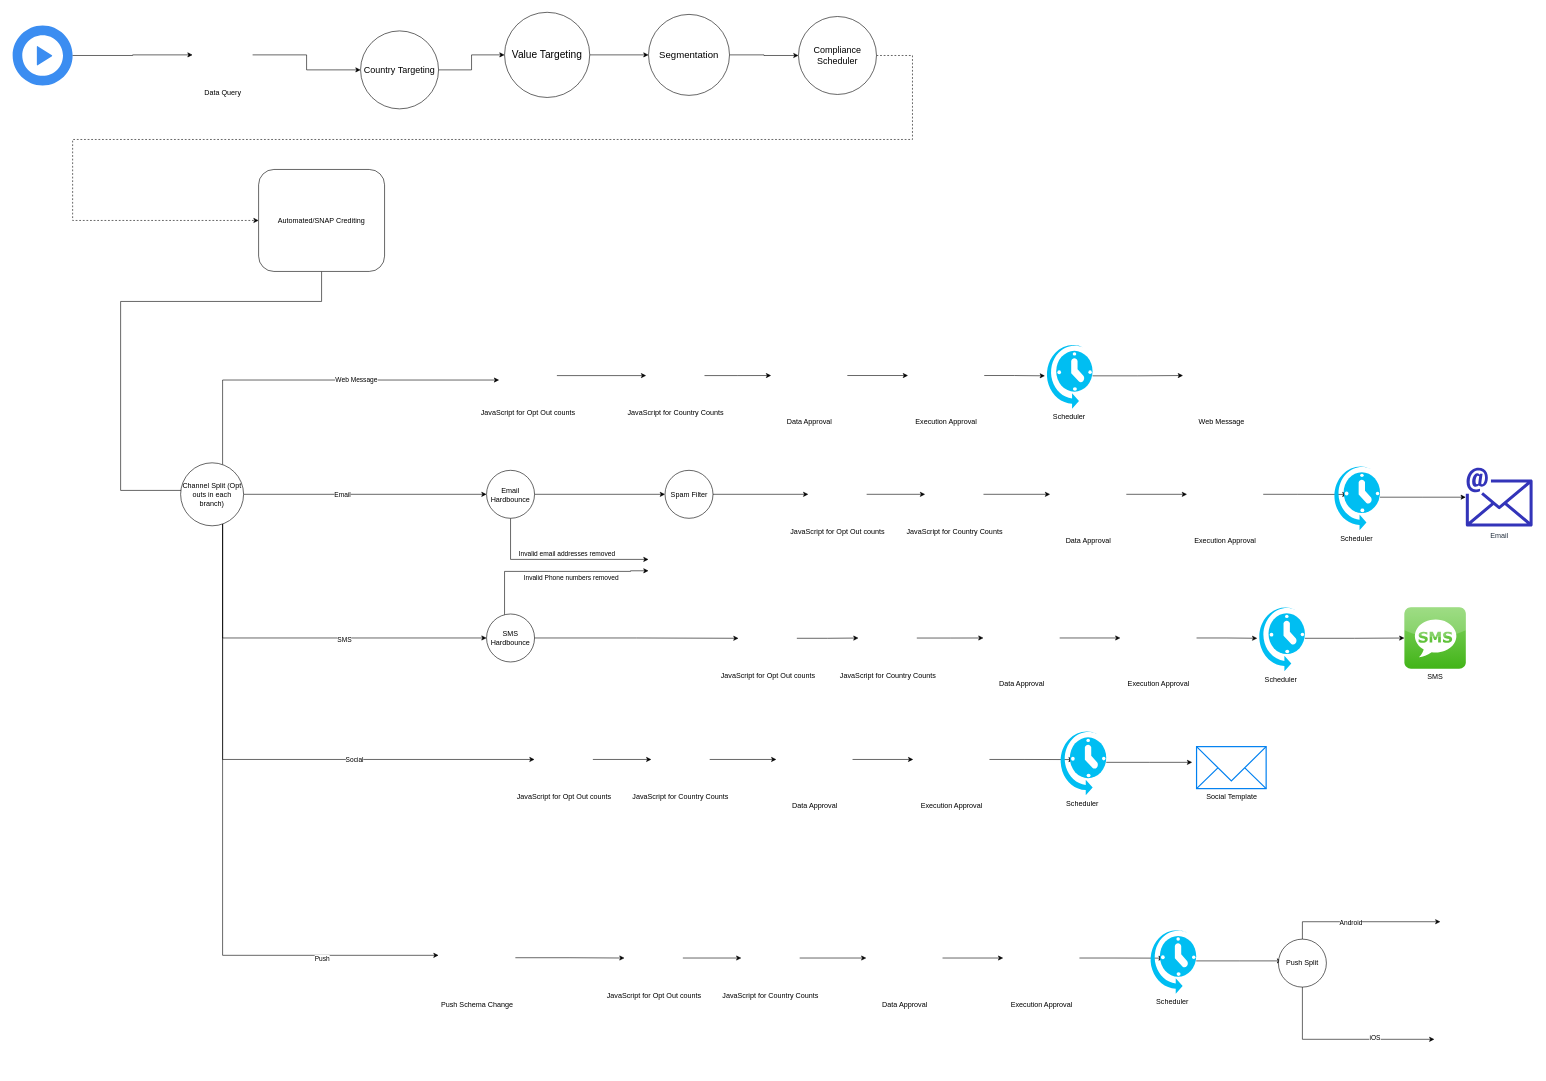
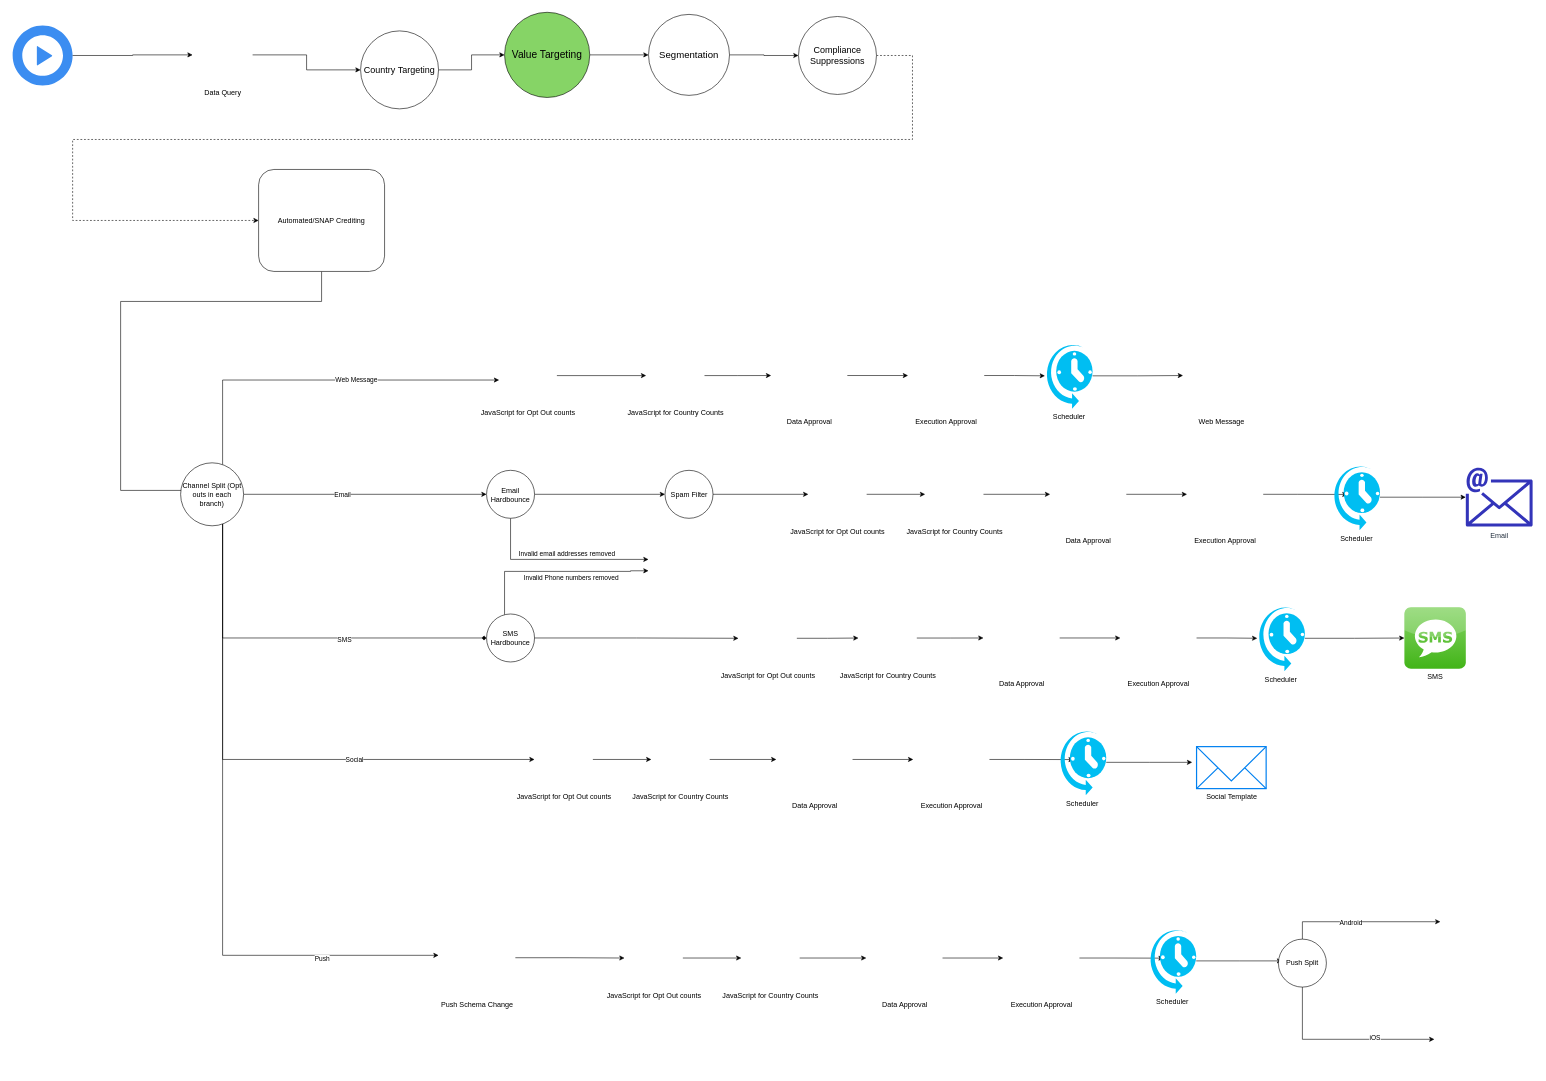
(547, 55) -> (547, 55)
(837, 56) -> (837, 56)
(481, 638) -> (481, 638)
